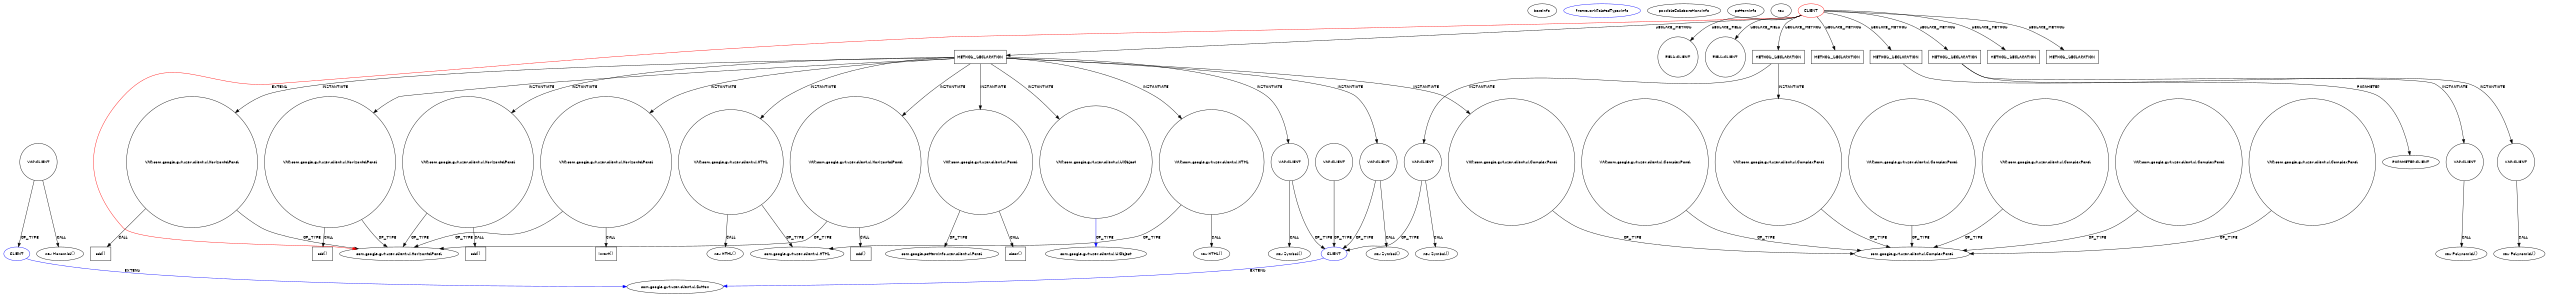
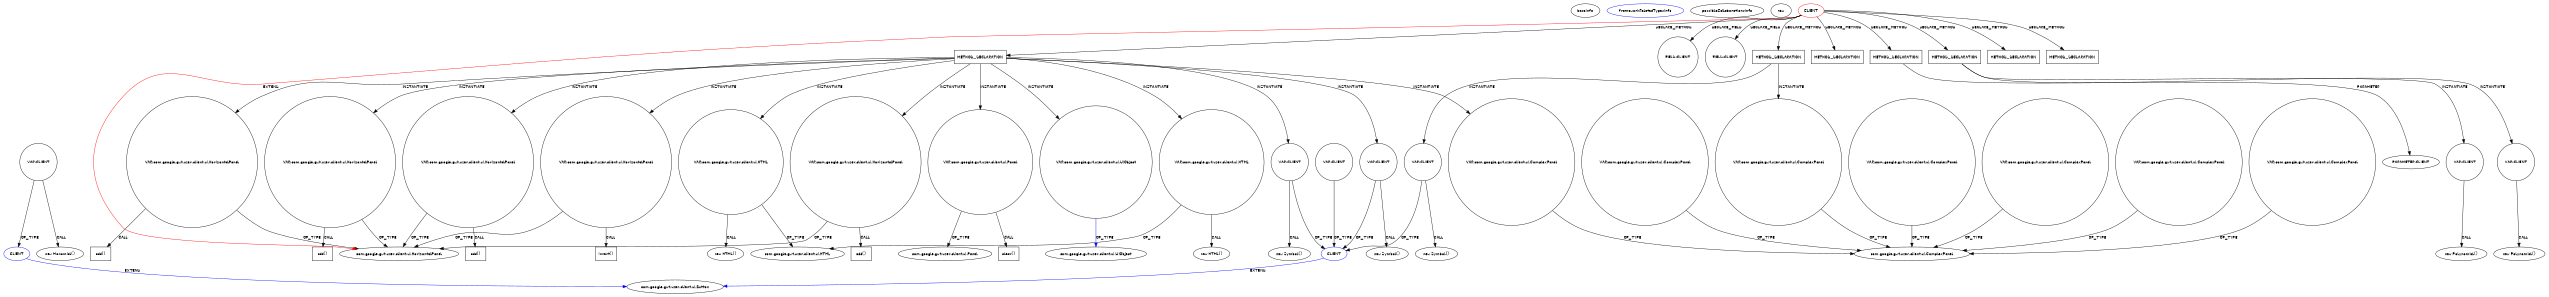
(1746, 11) -> none
(942, 254) -> (945, 254)
